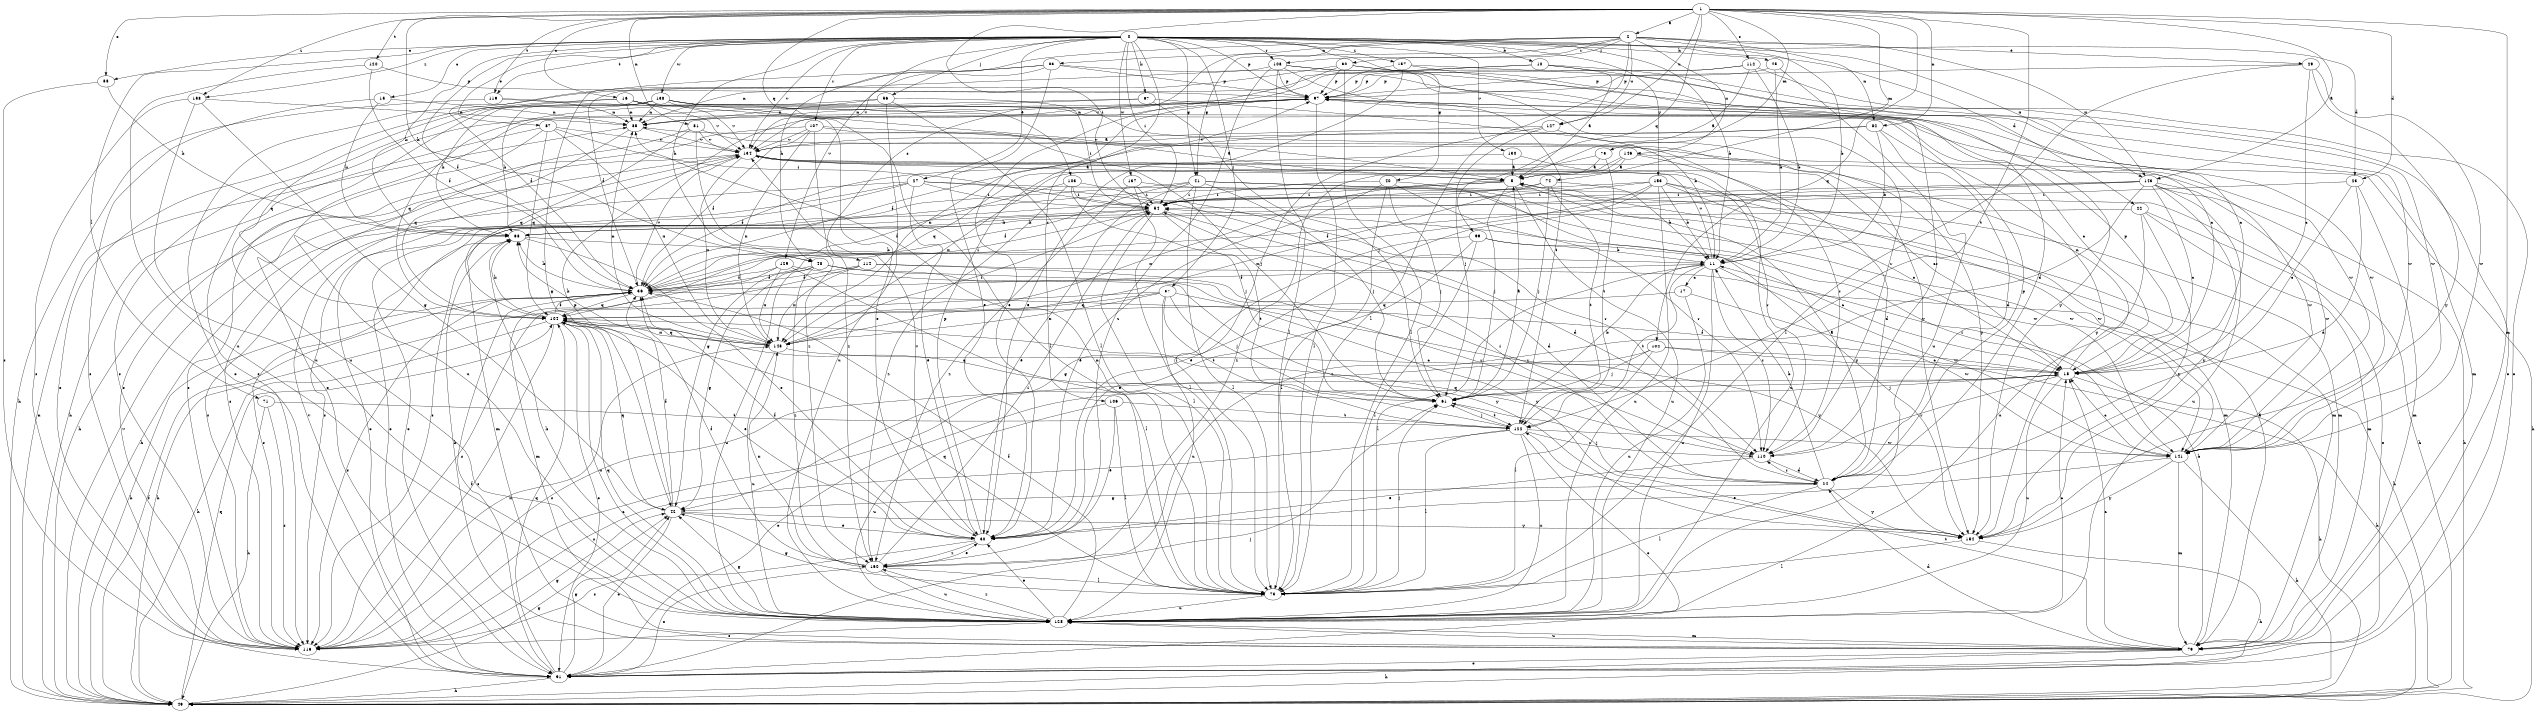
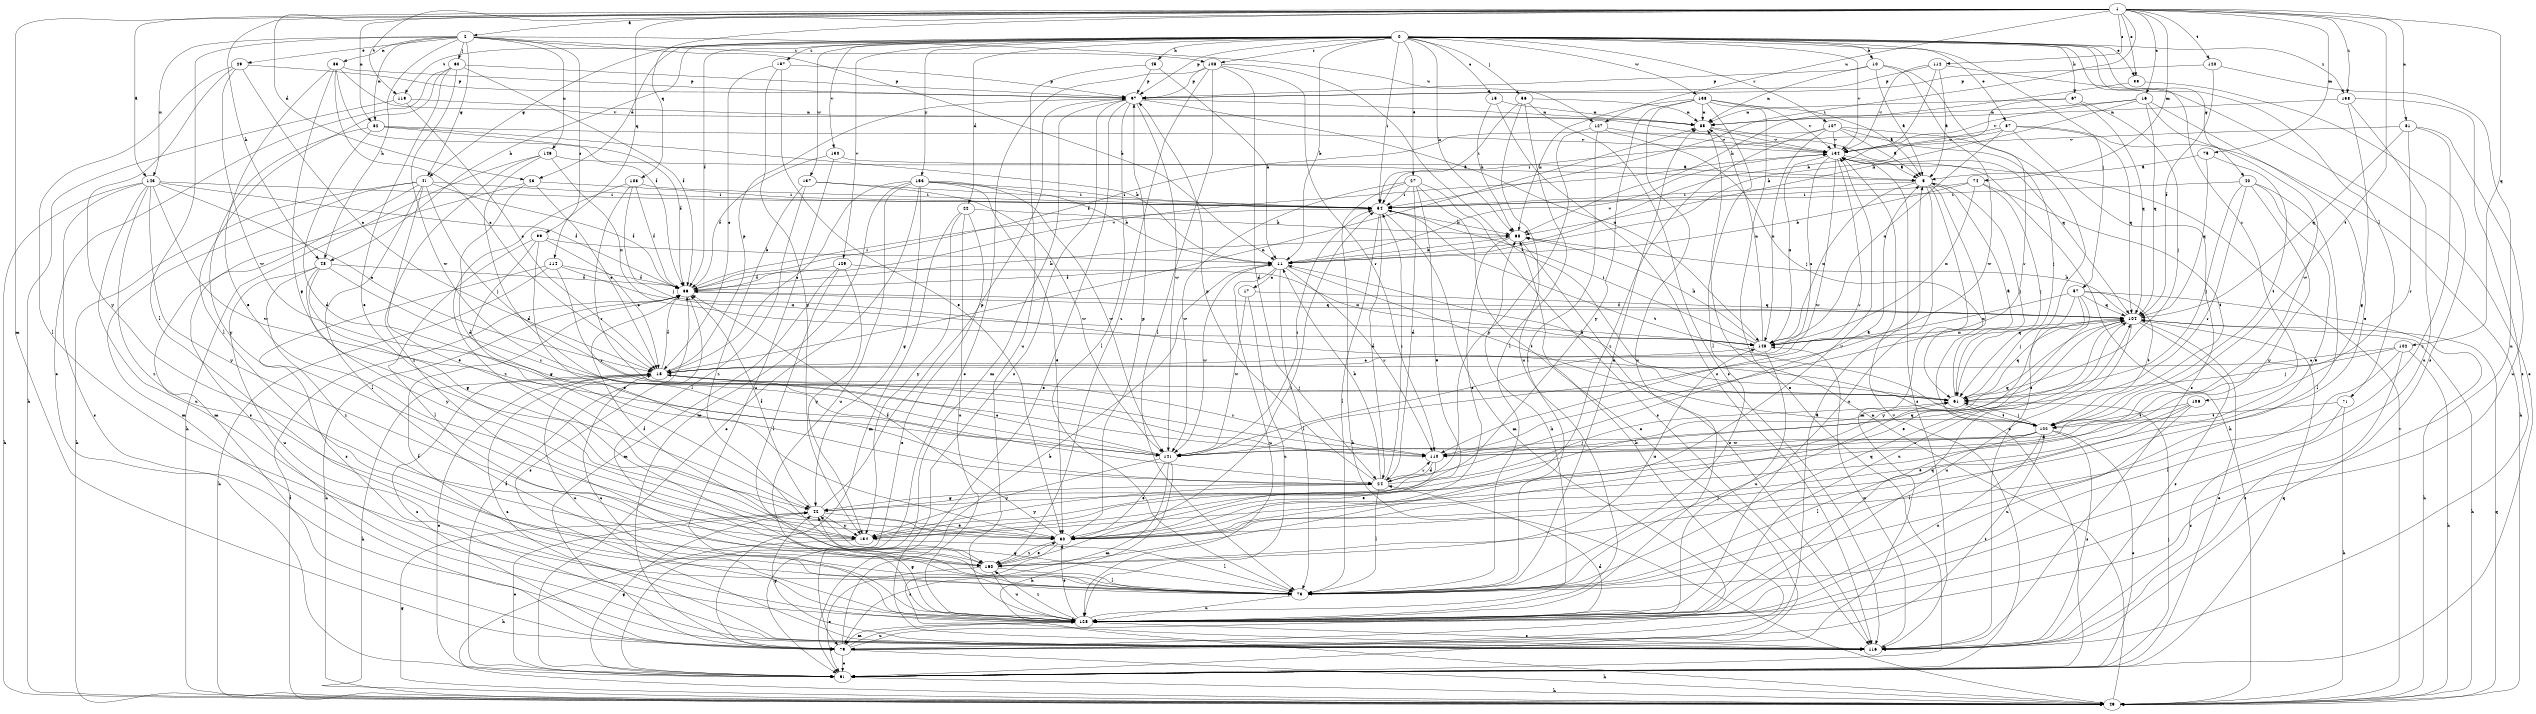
(1753, 50) -> none
(488, 201) -> (2166, 190)
